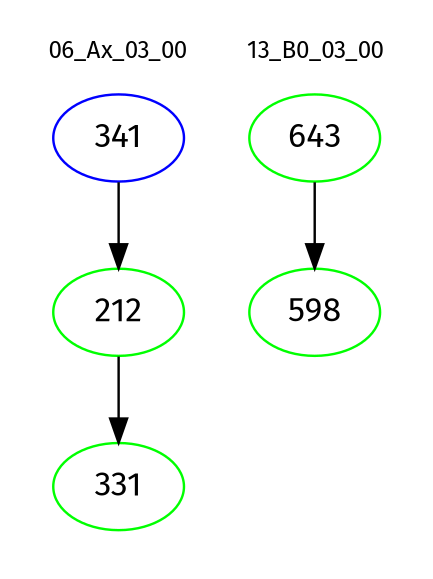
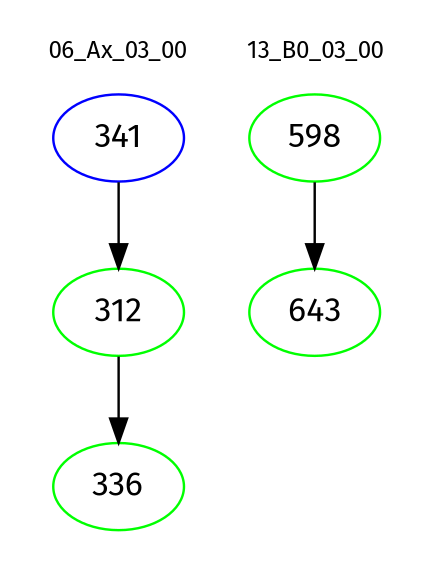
(315, 213) -> (315, 213)
(119, 312) -> (119, 312)
(119, 487) -> (119, 487)
